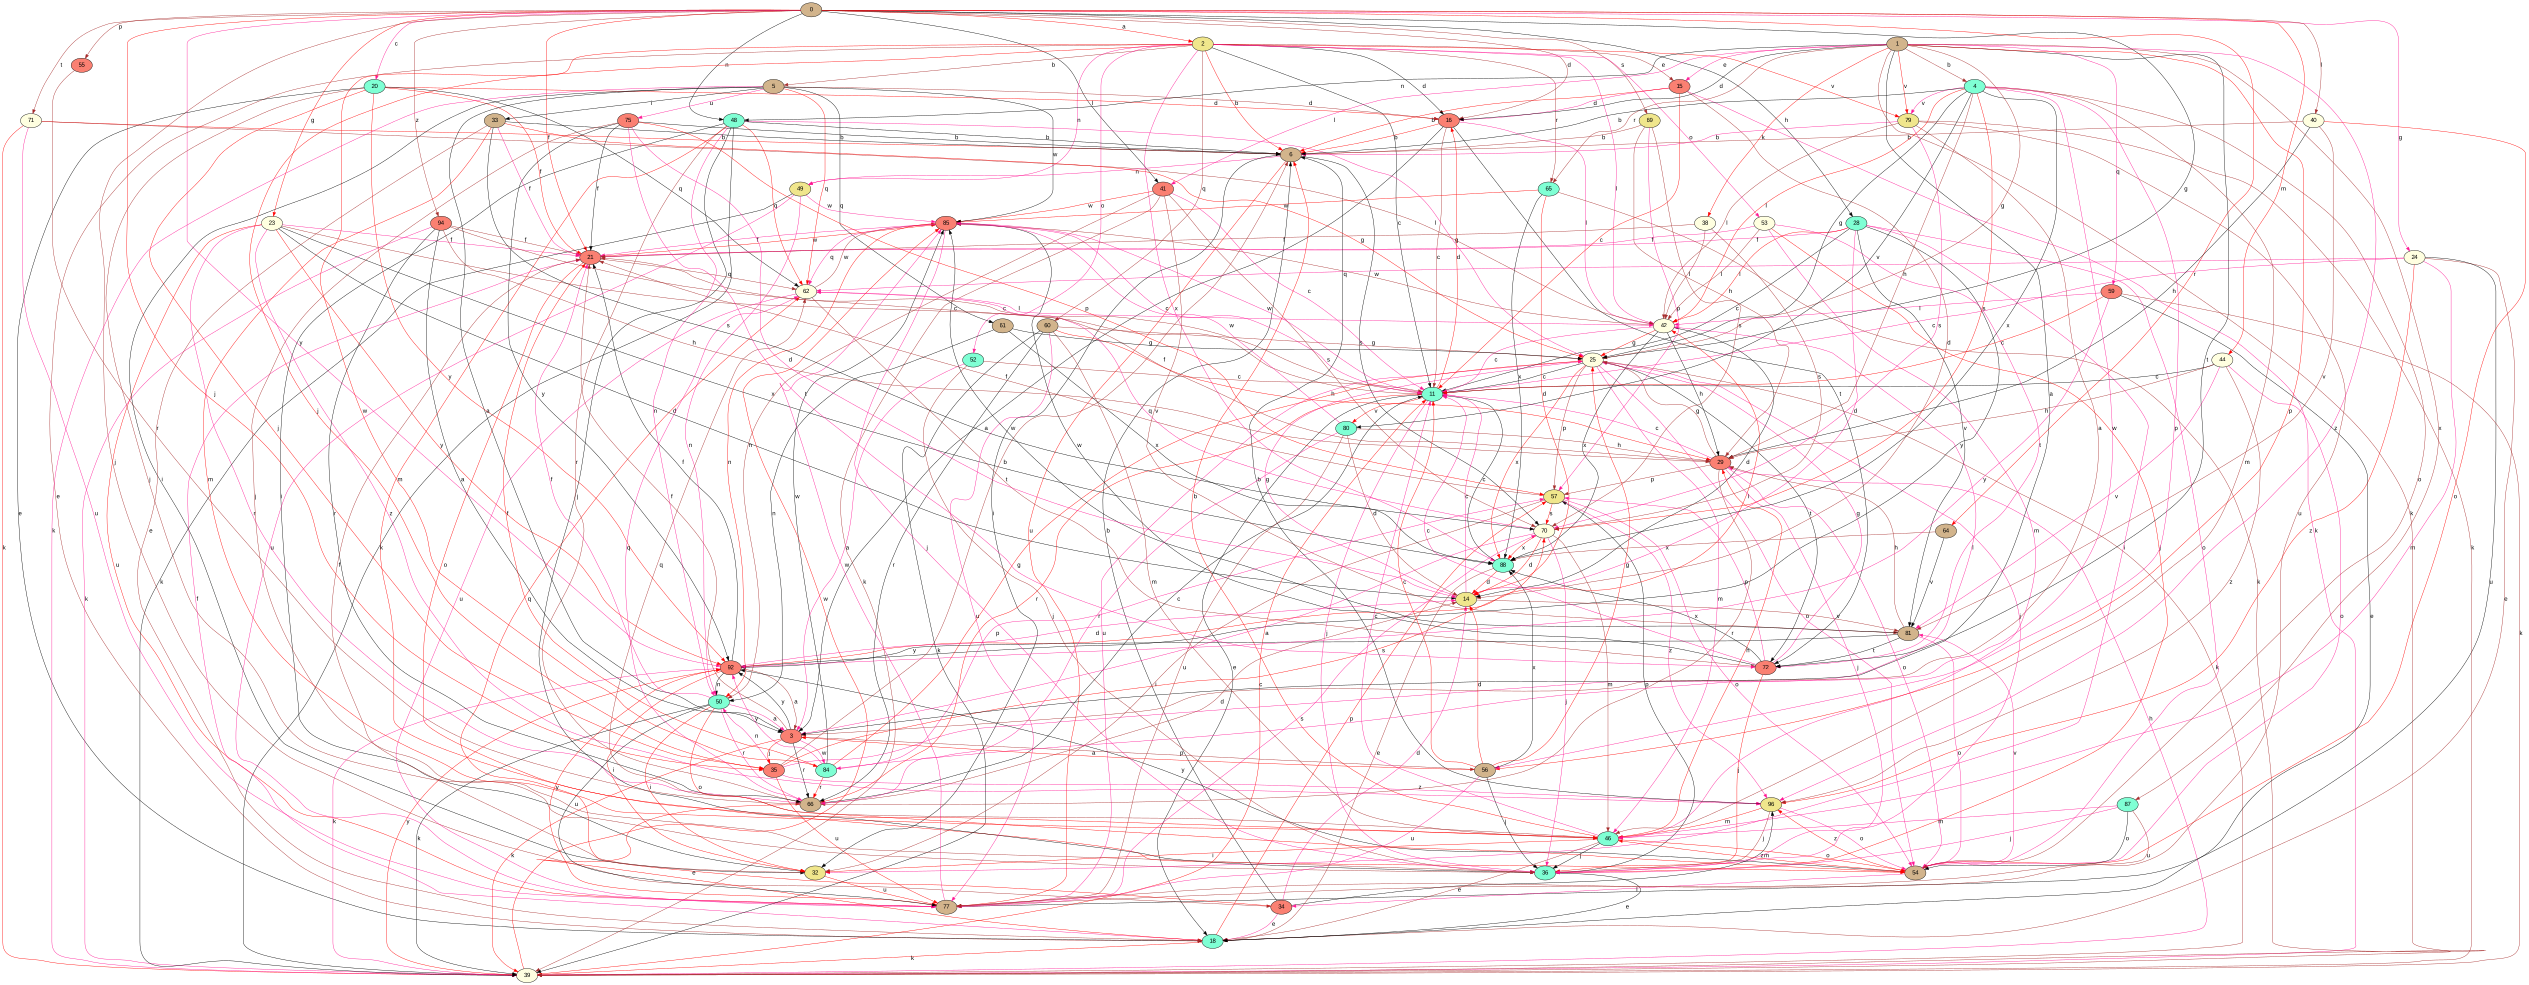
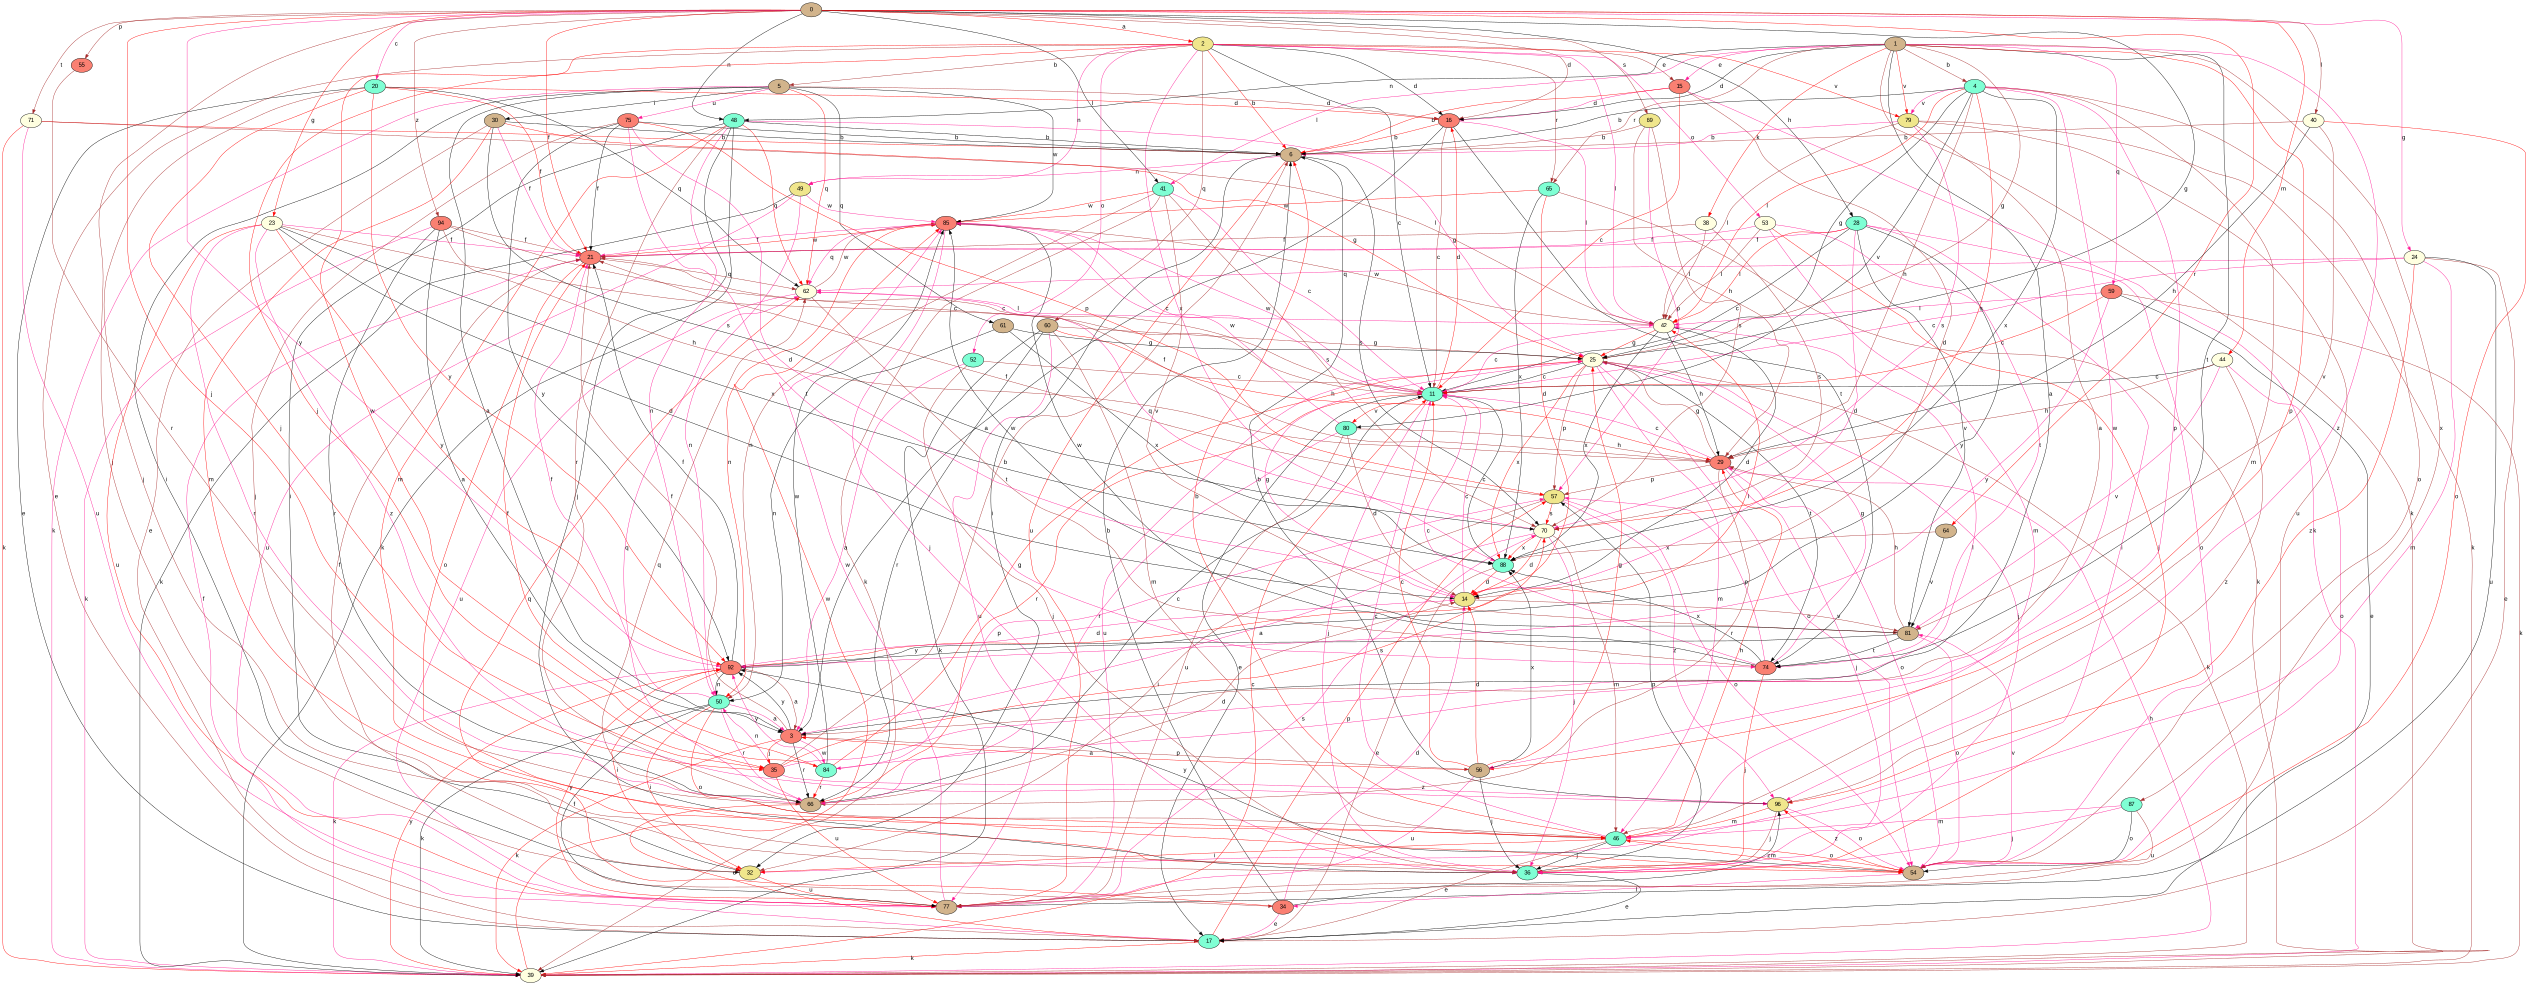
(495, 121) -> (495, 121)
(1163, 189) -> (1163, 189)
(1766, 668) -> (1766, 668)
(576, 805) -> (574, 805)
(1213, 941) -> (1209, 941)
